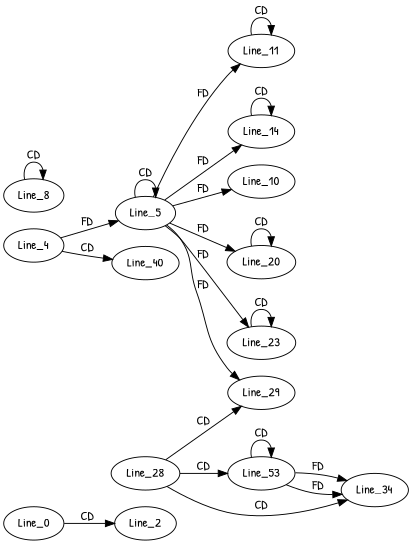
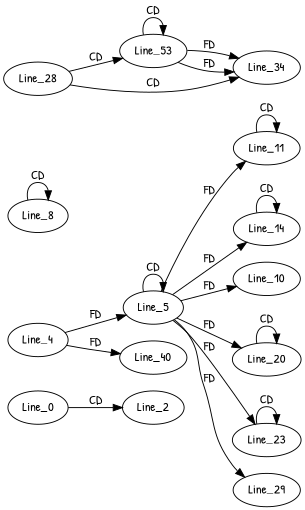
(88, 248) -> (96, 342)
(200, 436) -> none
